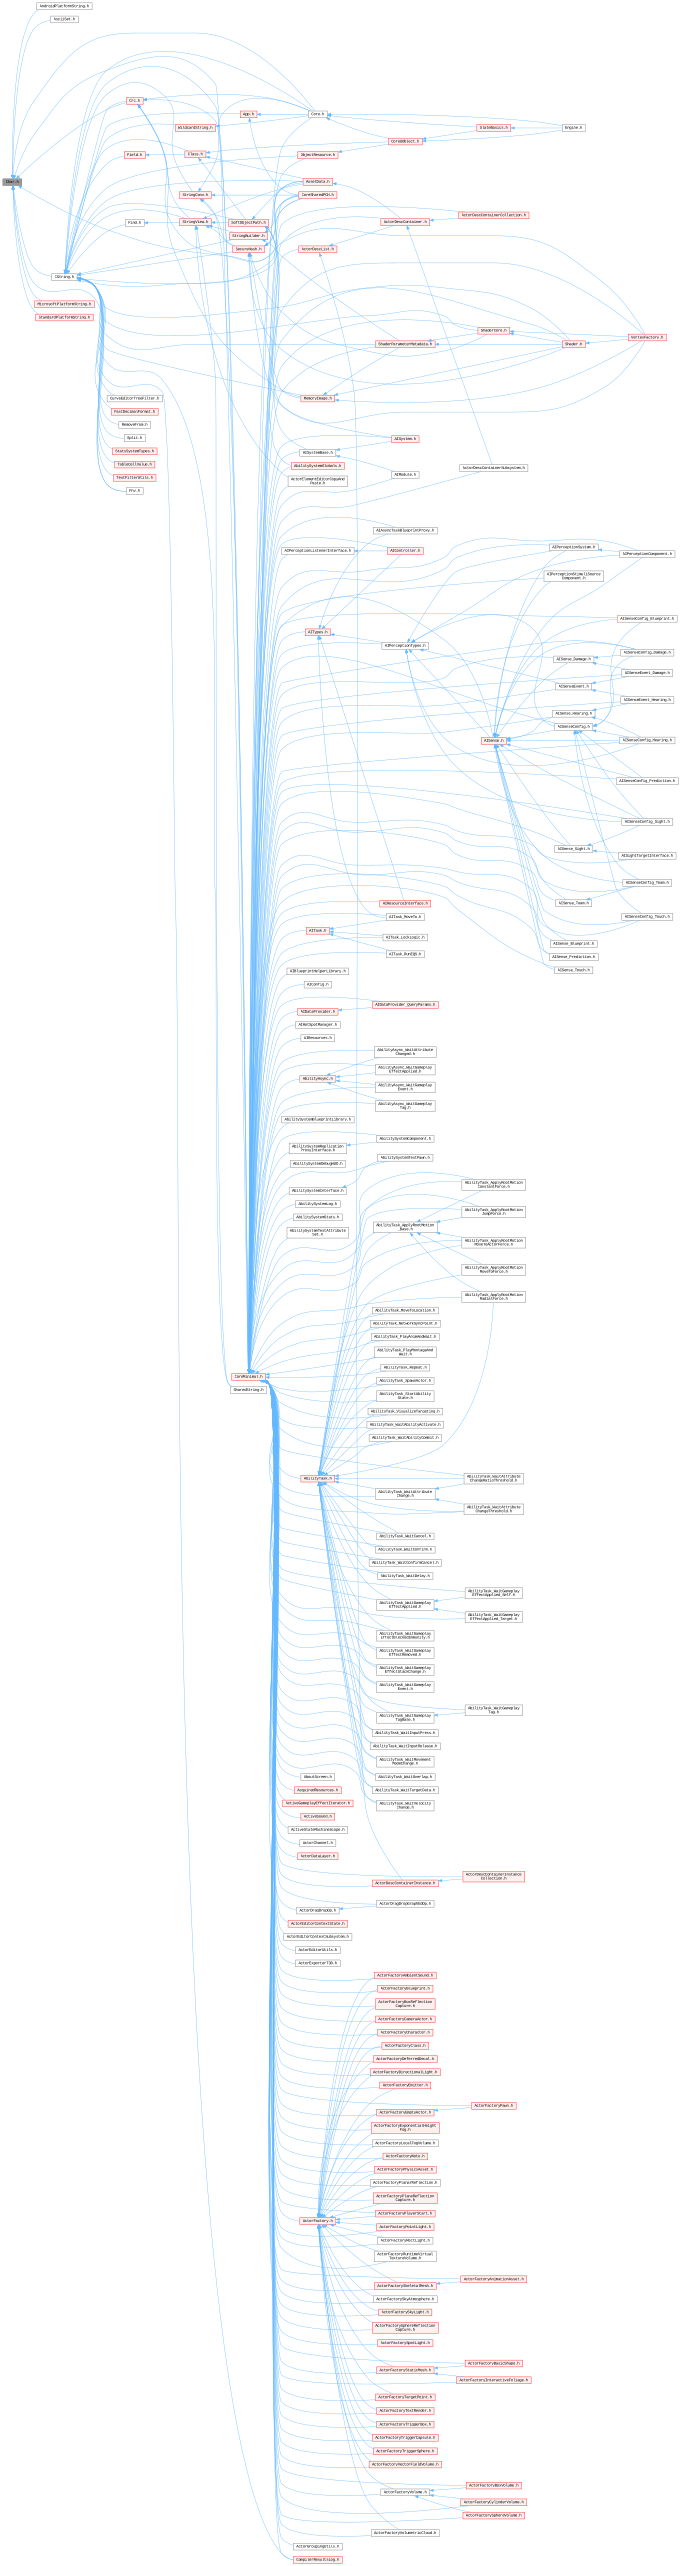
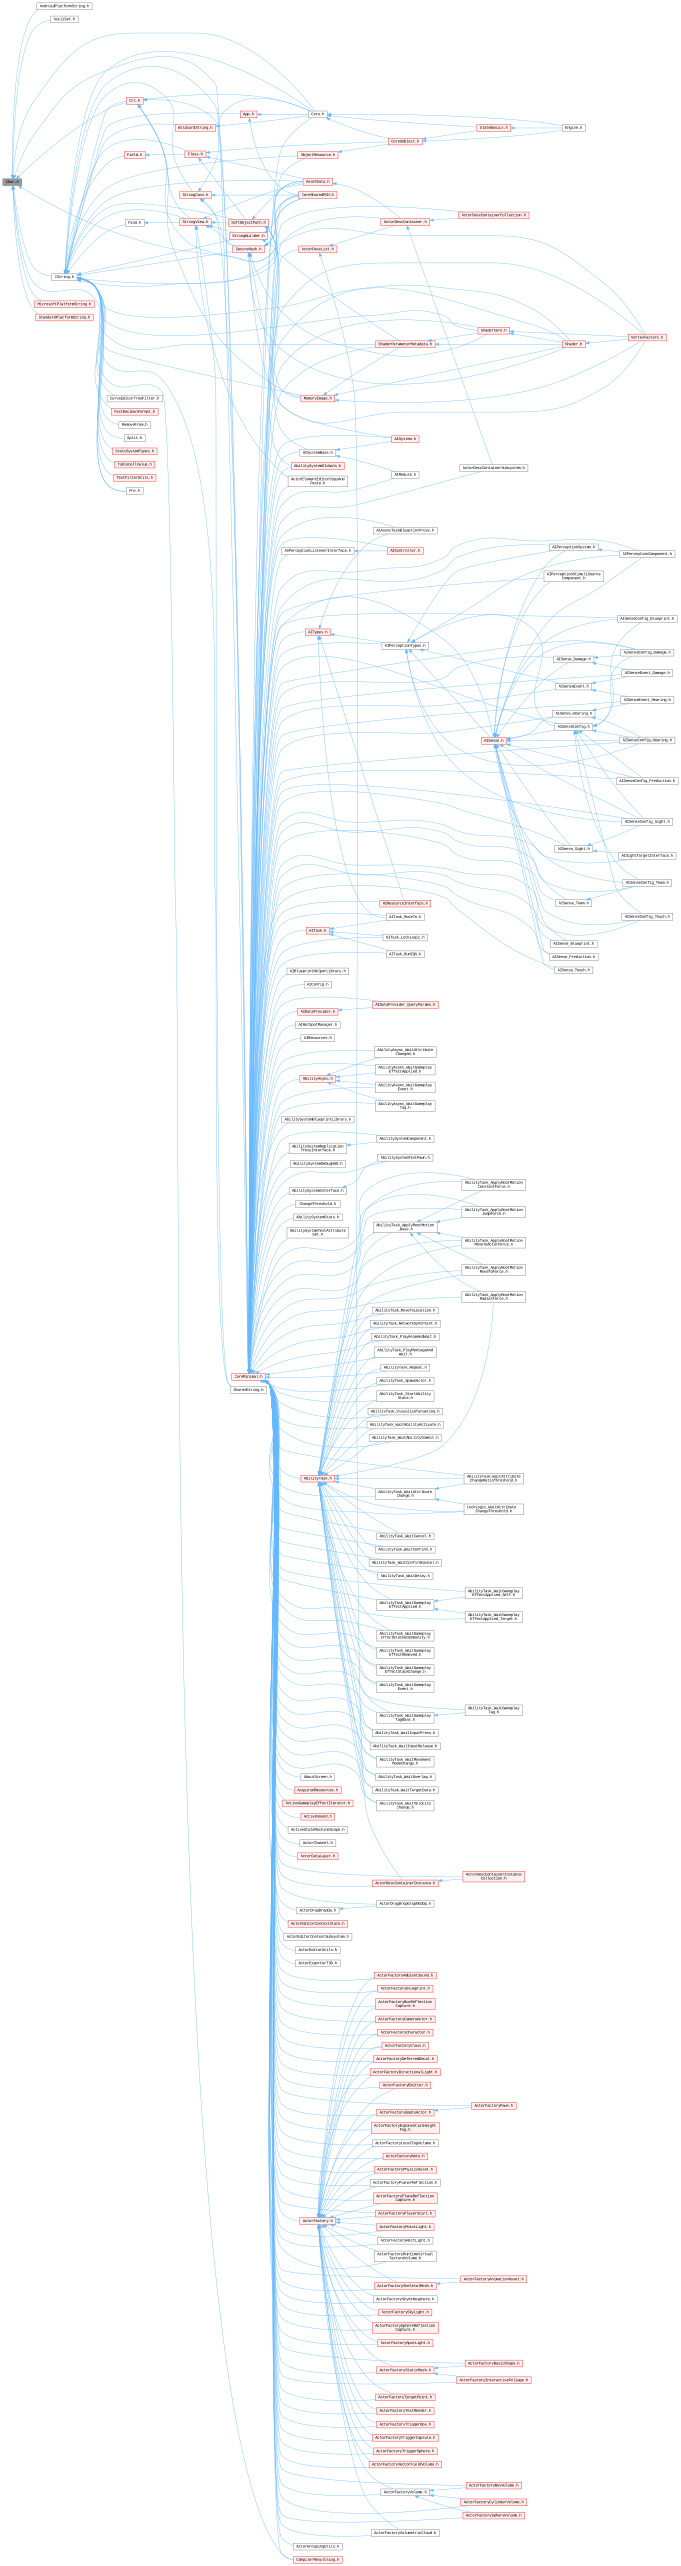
(363, 590) -> none
(318, 1079) -> (318, 1079)
(318, 1204) -> (318, 1204)
none -> (338, 1298)
(494, 1509) -> (494, 1509)
none -> (347, 2313)
